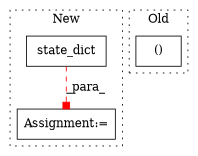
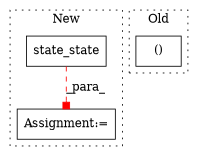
(66, 51) -> (66, 51)
